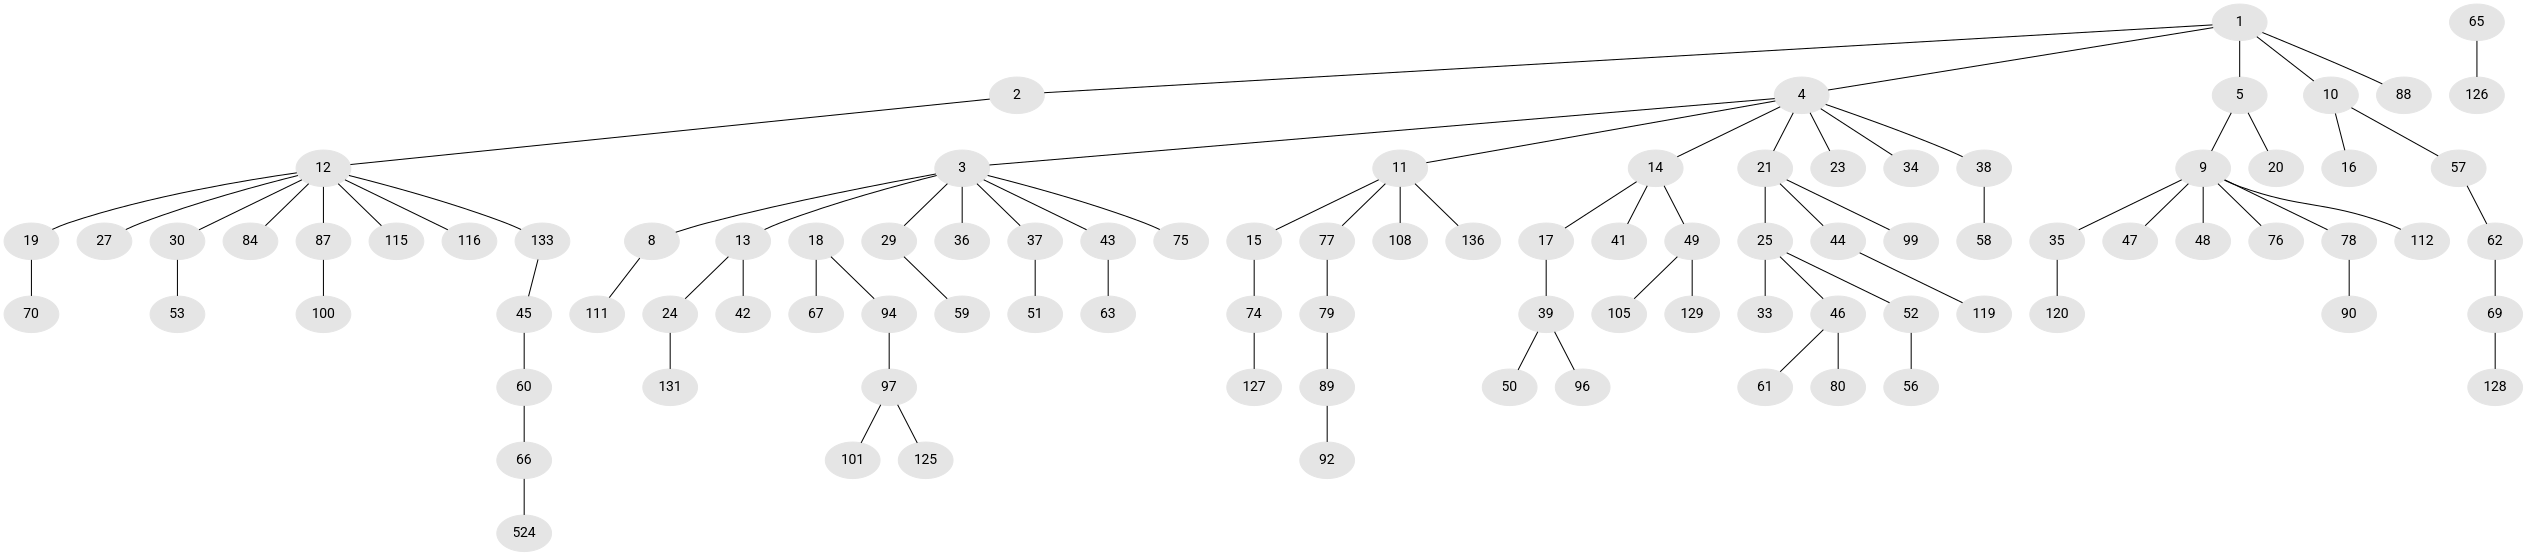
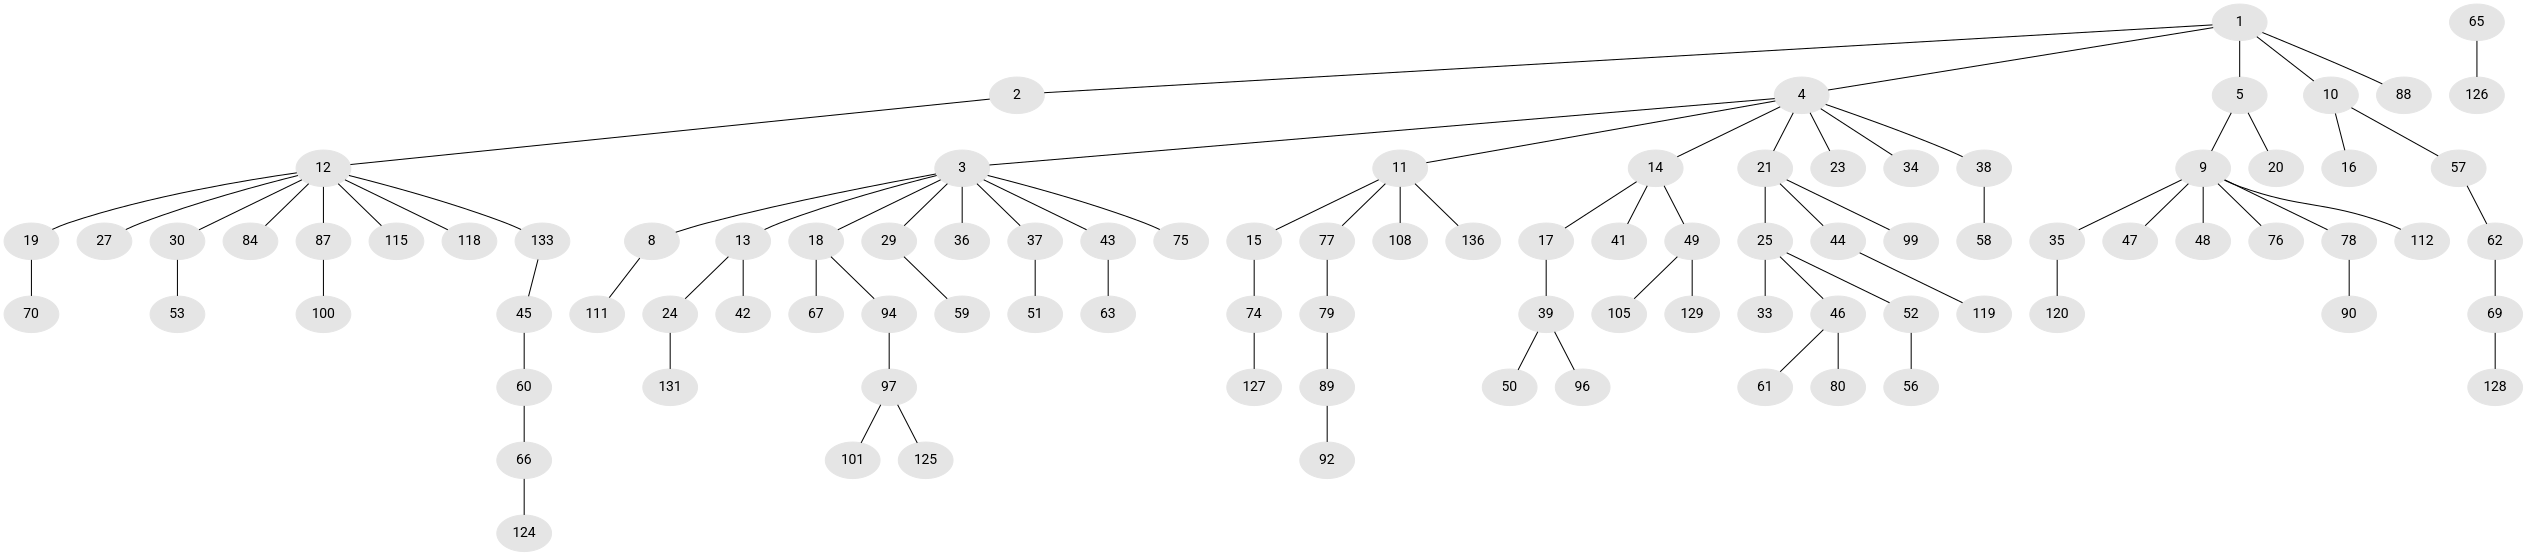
none -> (889, 205)
(469, 241) -> (469, 241)
(524, 533) -> (524, 533)
